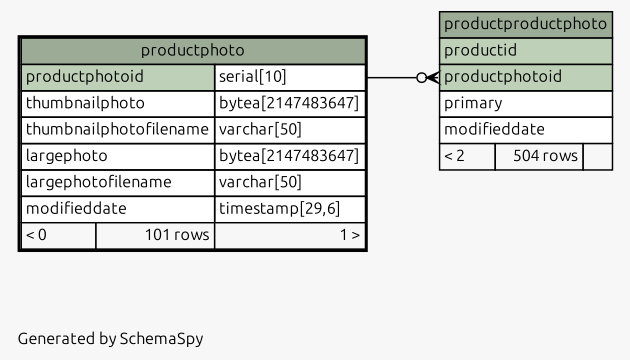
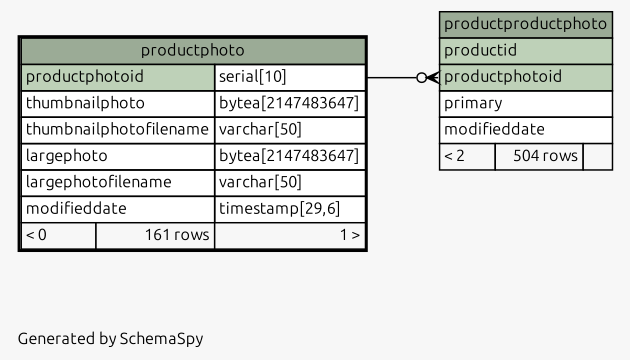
(177, 235) -> (177, 235)
